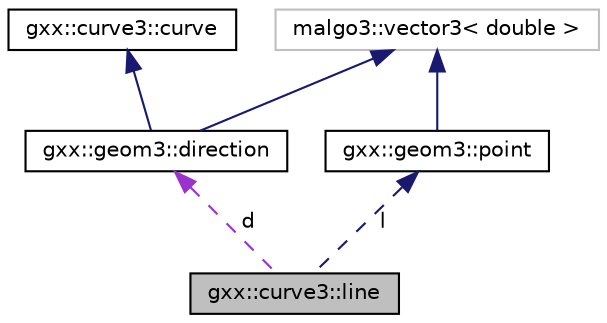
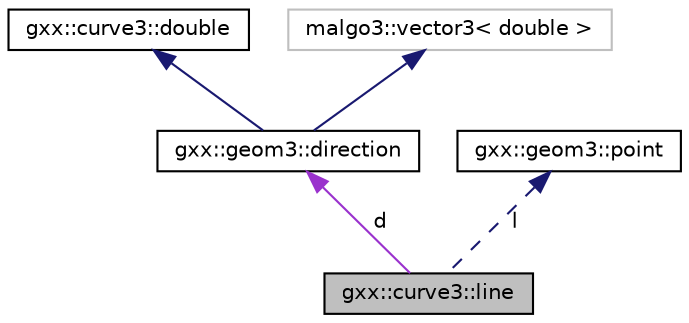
(122, 30) -> (129, 30)
(437, 101) -> none
(233, 230) -> (366, 230)
